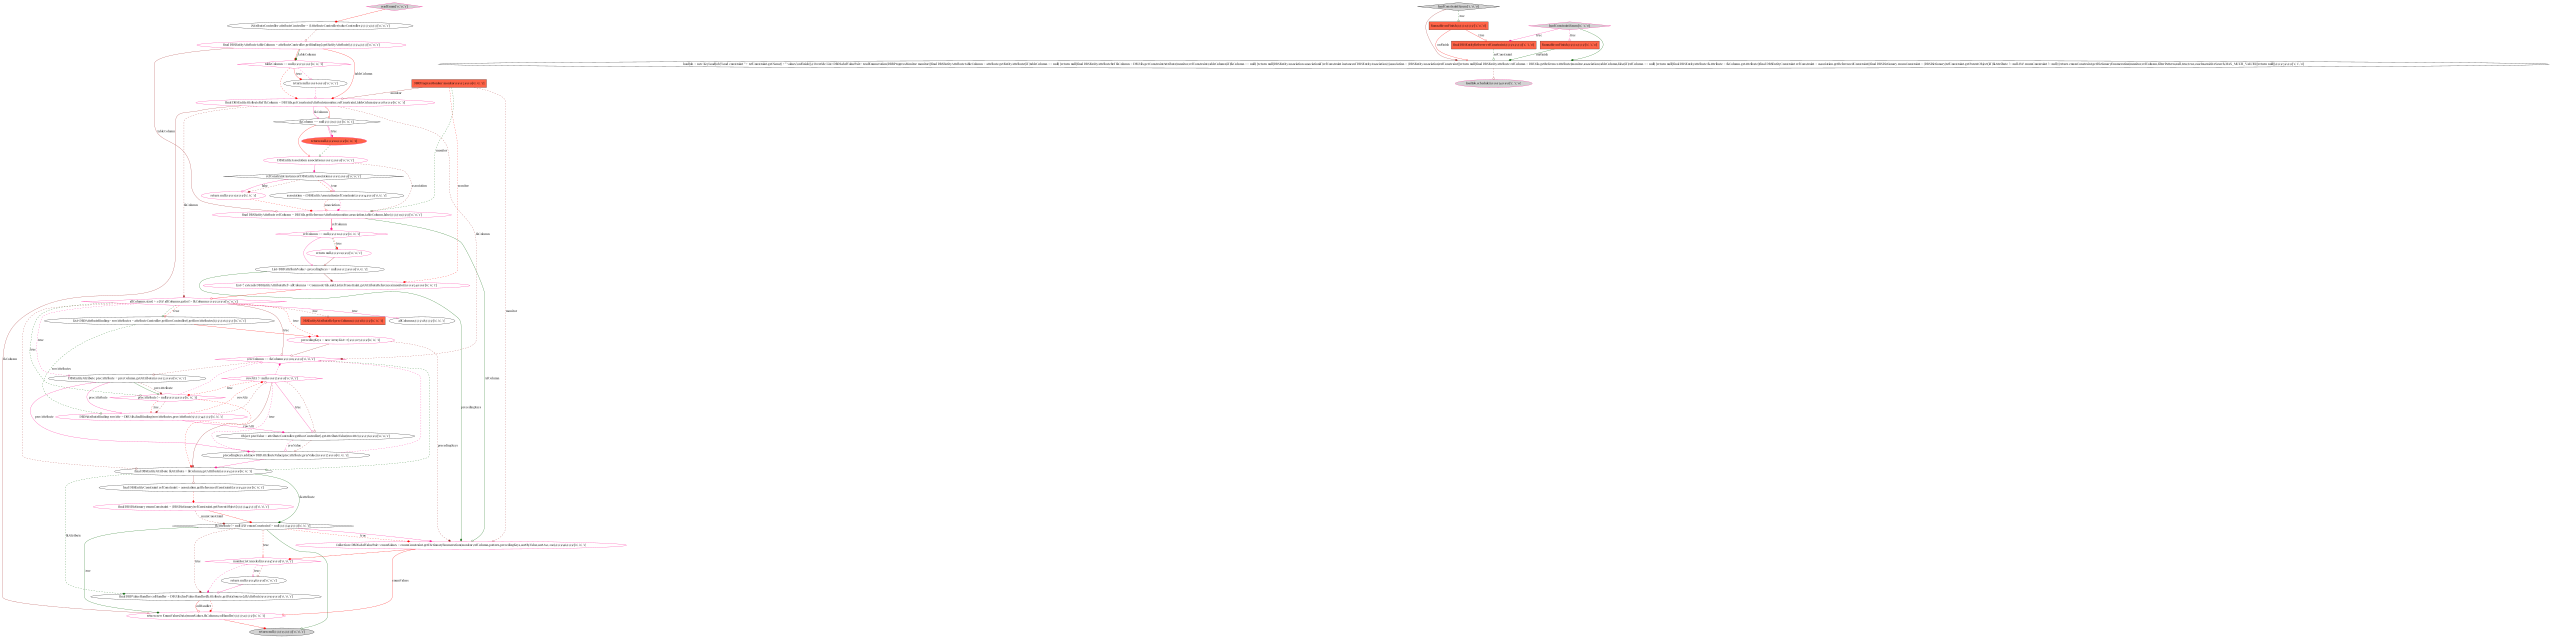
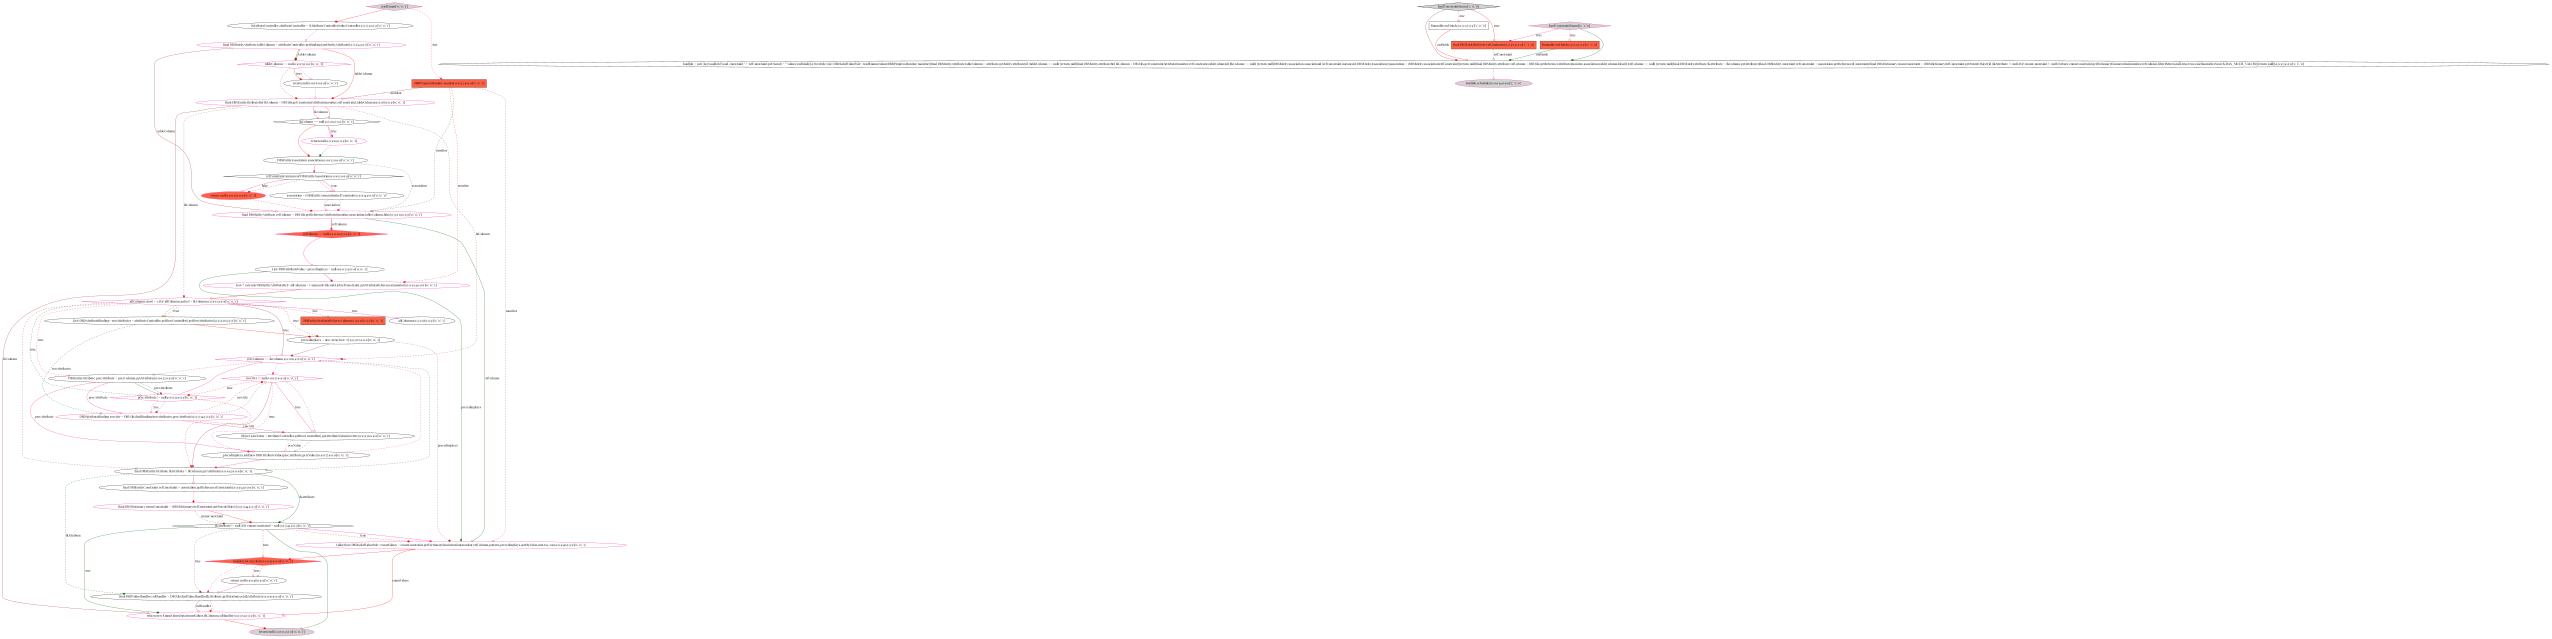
(1459, 15) -> (1459, 15)
(1459, 26) -> (1459, 26)
(1475, 35) -> (1488, 20)
none -> (432, 38)
(299, 137) -> (299, 137)
(334, 141) -> (334, 141)
(326, 150) -> (326, 150)
(316, 160) -> (316, 160)
(233, 196) -> (233, 196)
(332, 234) -> (332, 234)
(339, 253) -> none
(341, 340) -> (341, 340)
(311, 350) -> (311, 350)
(277, 370) -> (276, 368)
(218, 375) -> (218, 375)
(263, 561) -> (263, 561)
(282, 632) -> (282, 632)
